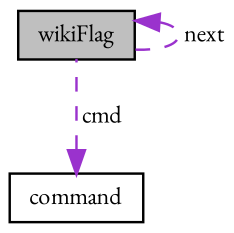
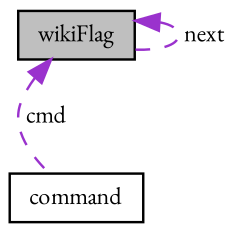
(76, 104) -> (20, 129)
